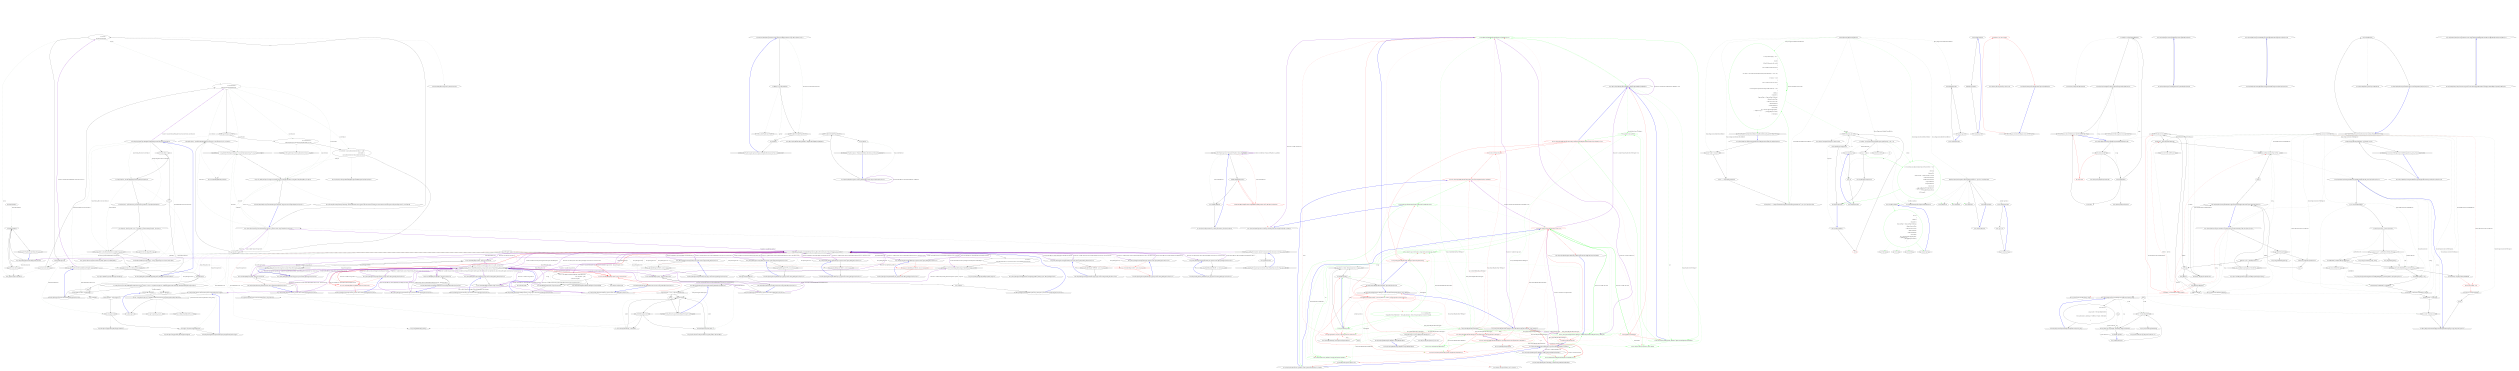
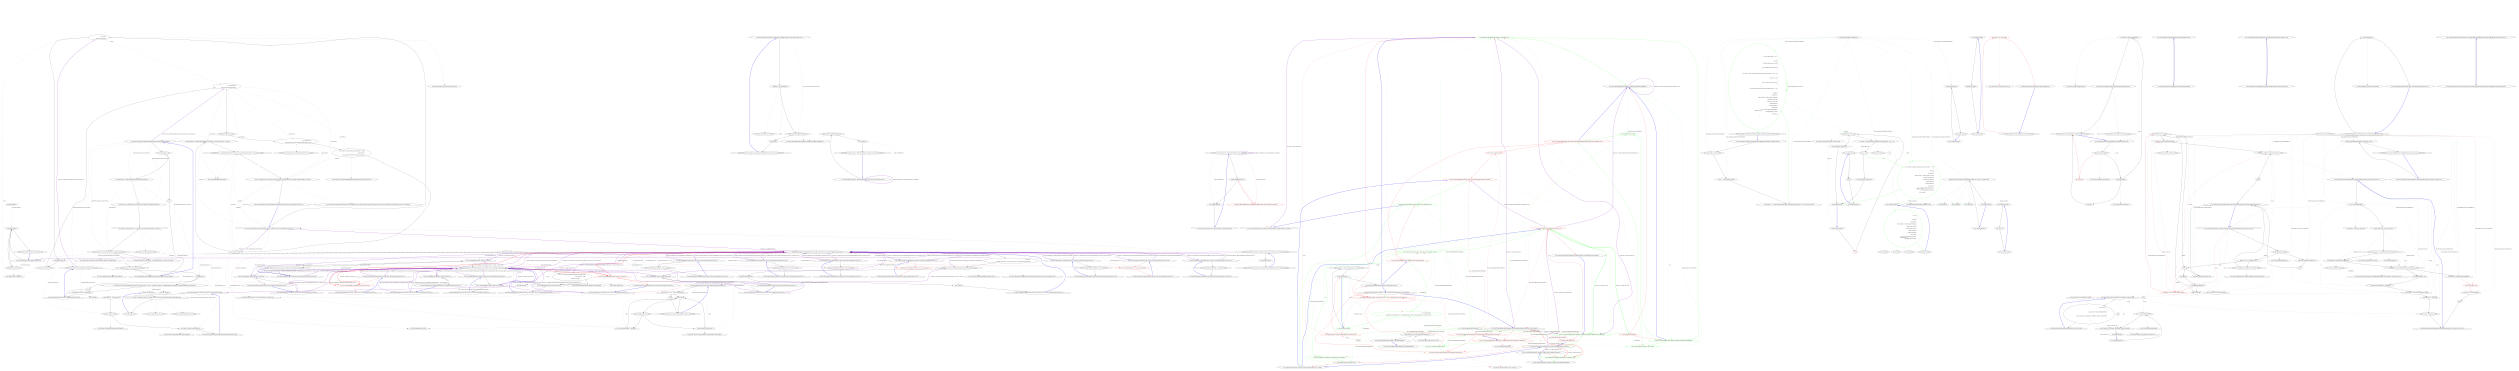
none -> (2356, 228)
(1336, 341) -> none
